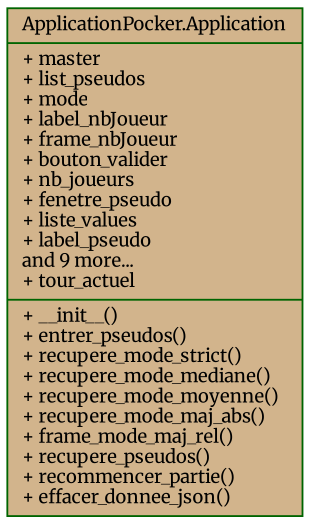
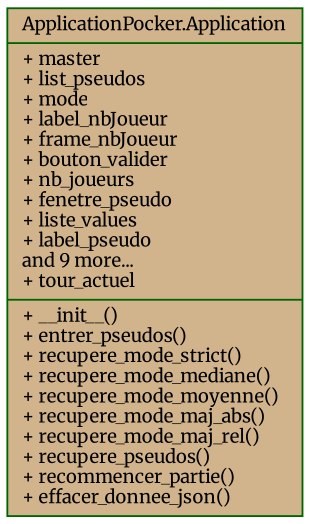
(128, 437) -> (141, 437)
